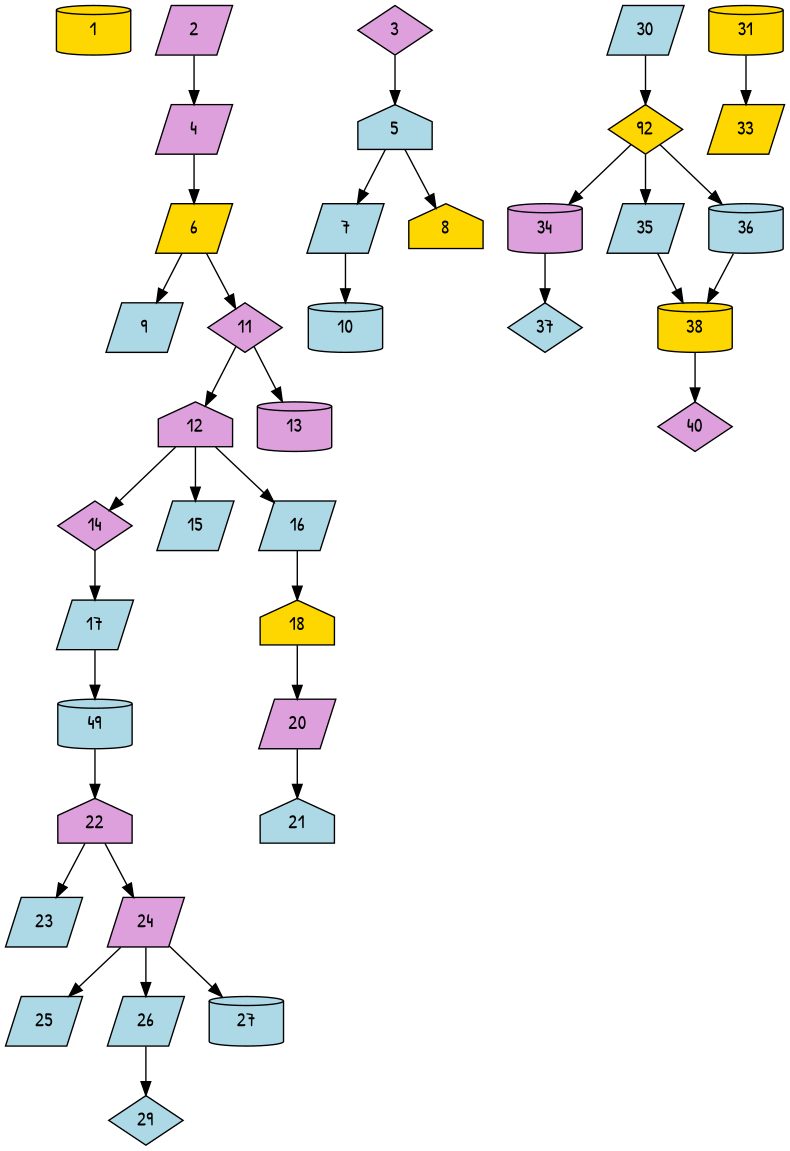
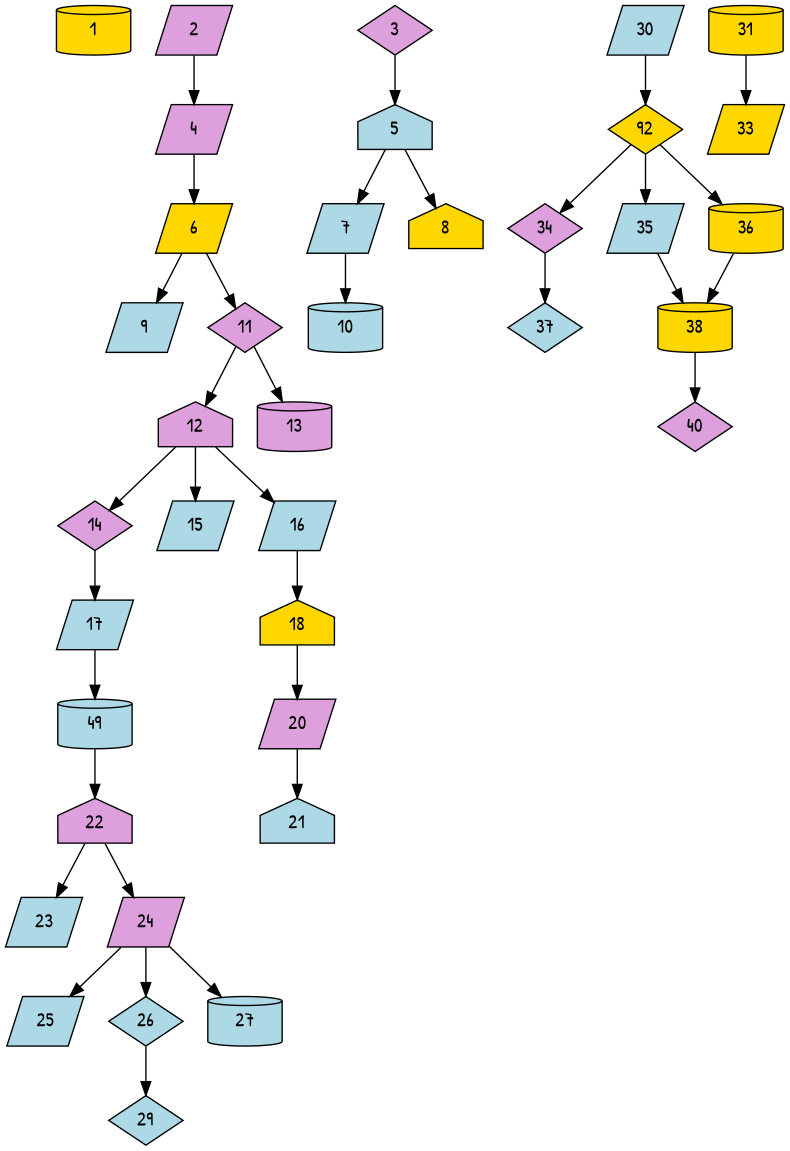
(545, 228) -> (545, 228)
(746, 228) -> (746, 228)
(146, 1021) -> (146, 1021)
